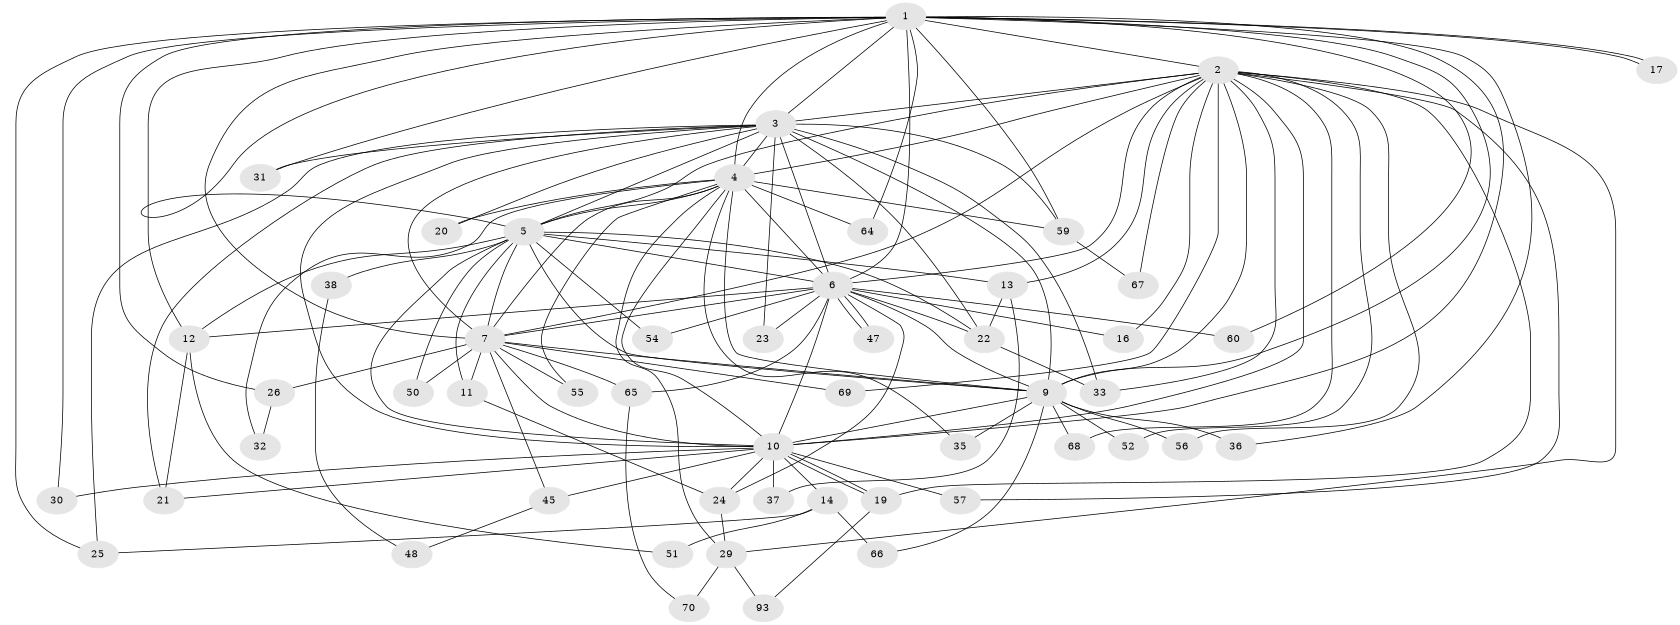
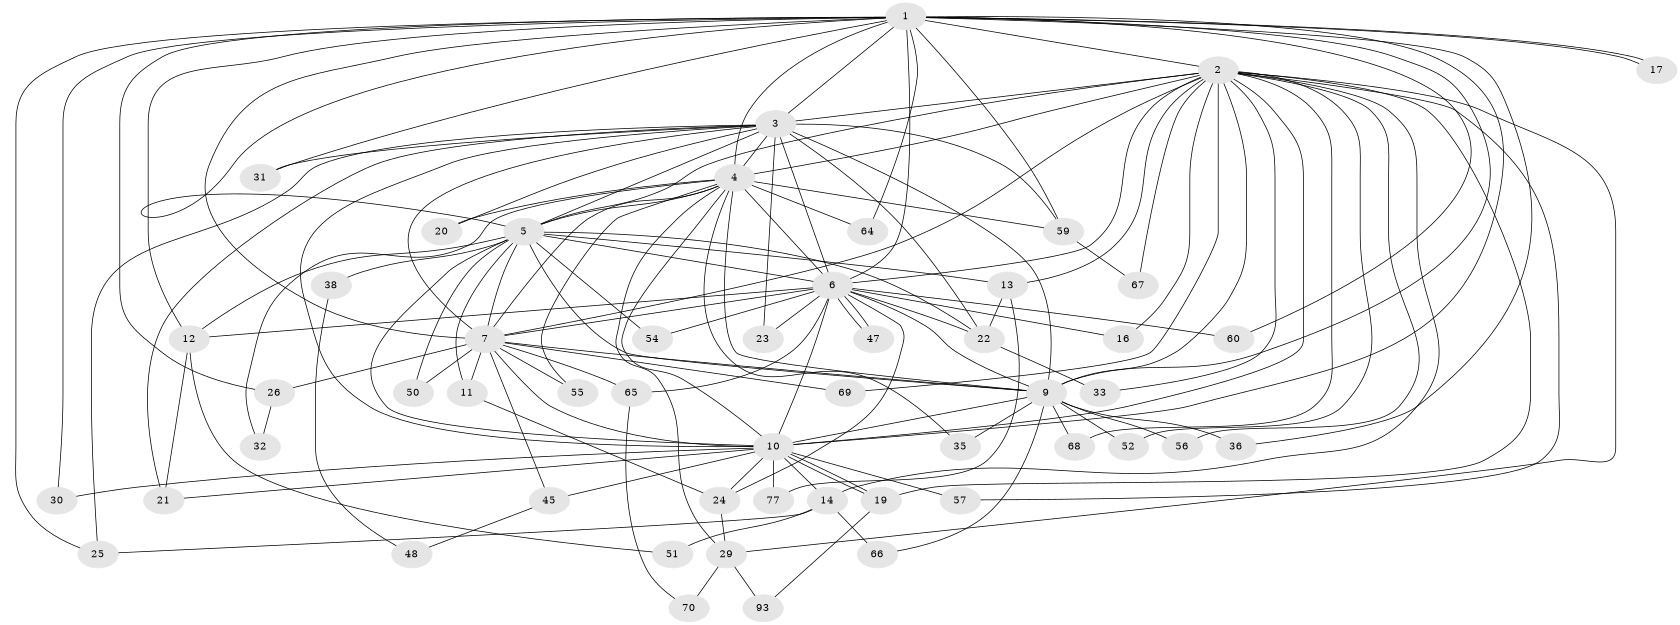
(986, 209) -> none
none -> (1368, 443)
(774, 501) -> (774, 501)
